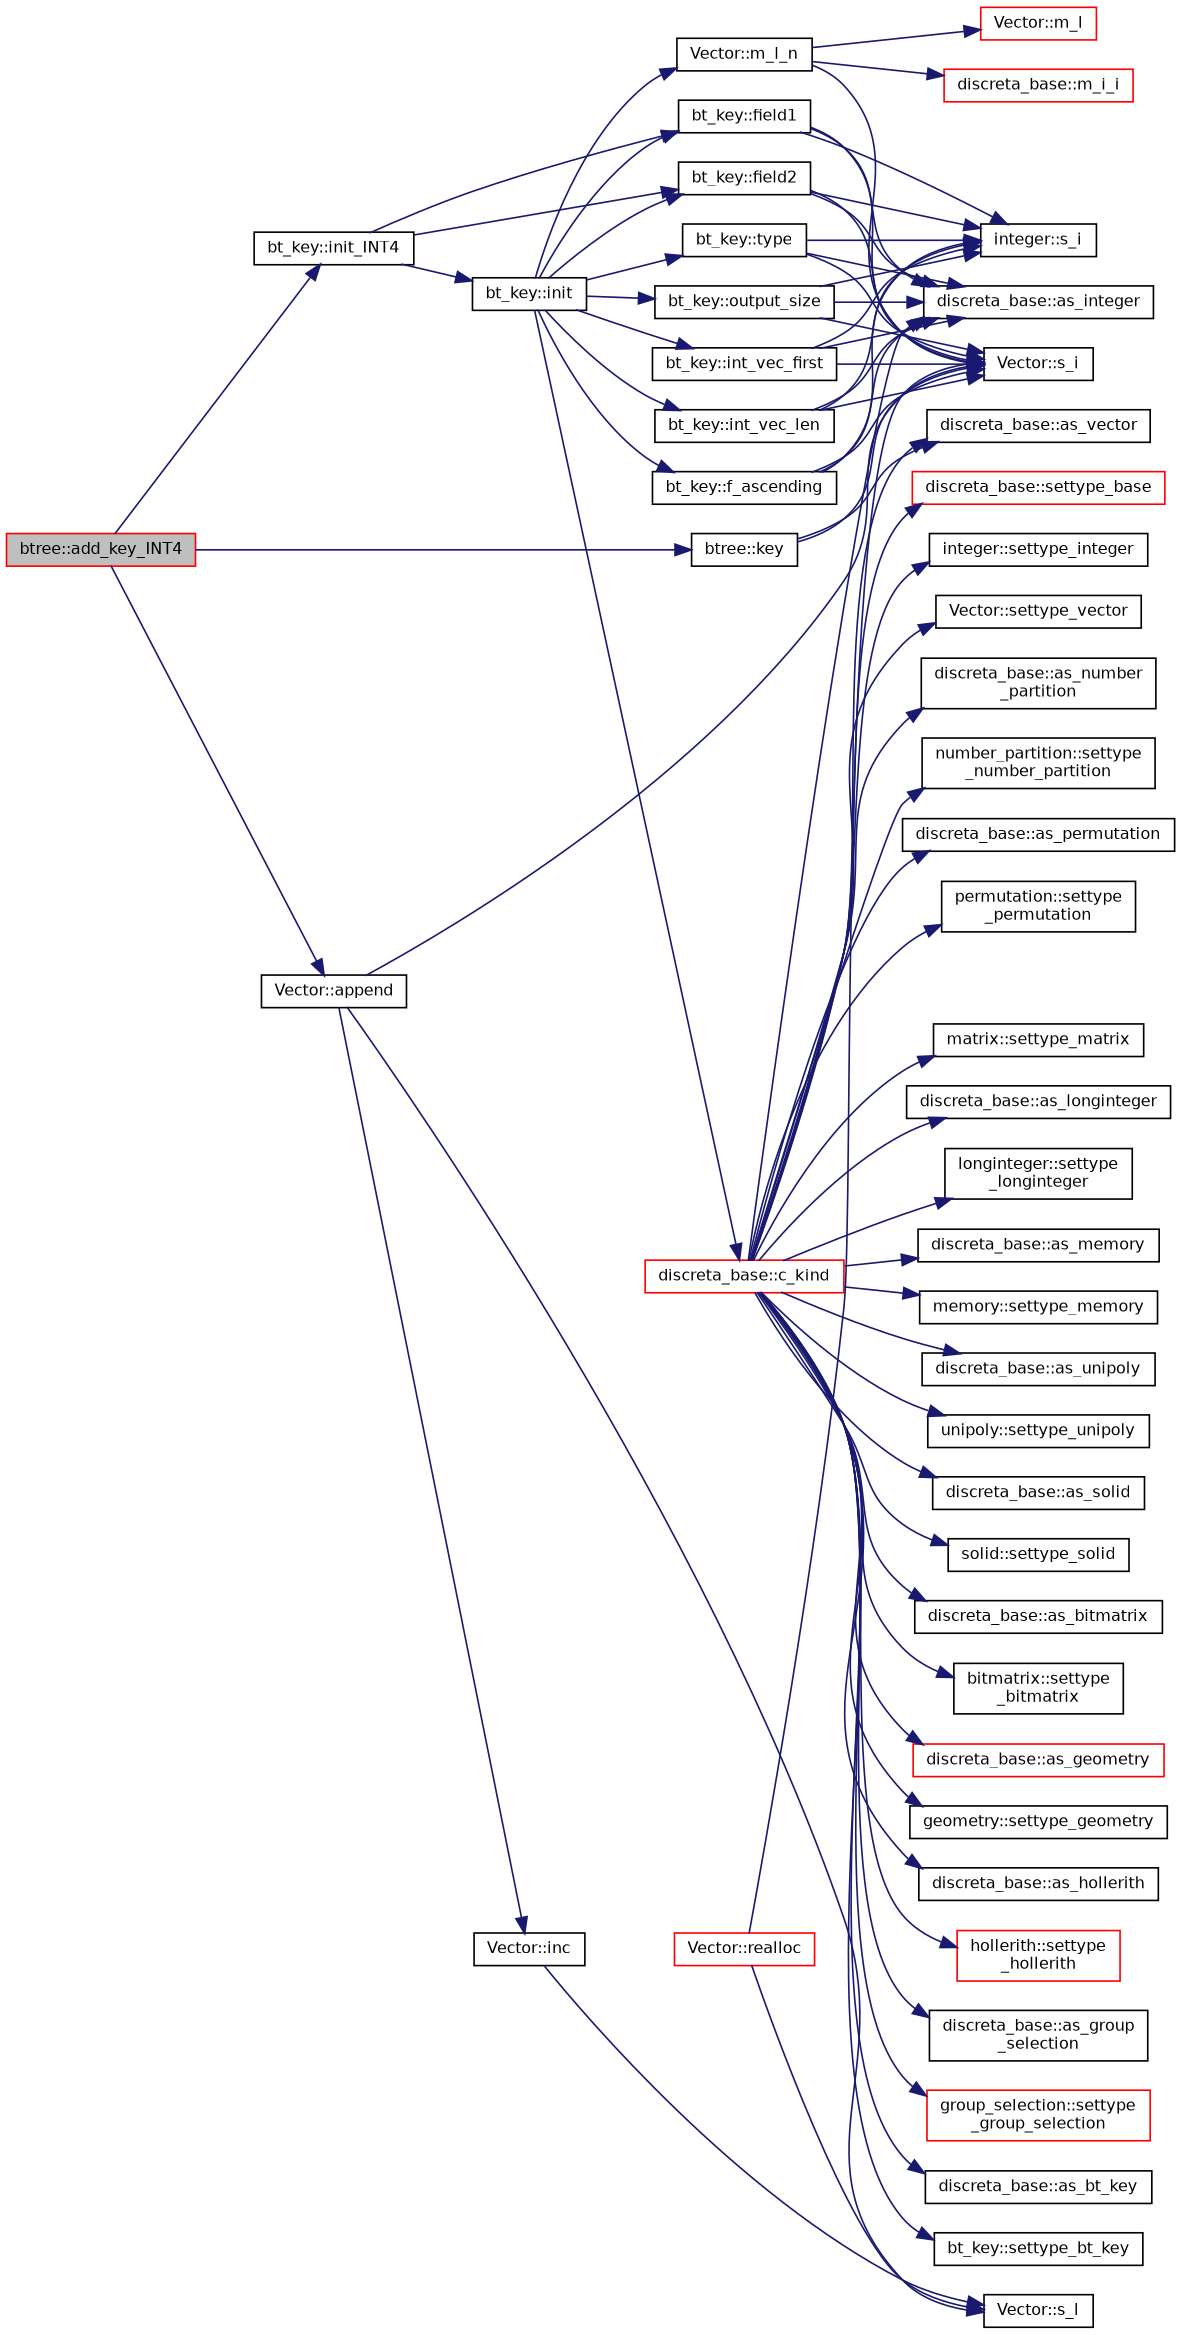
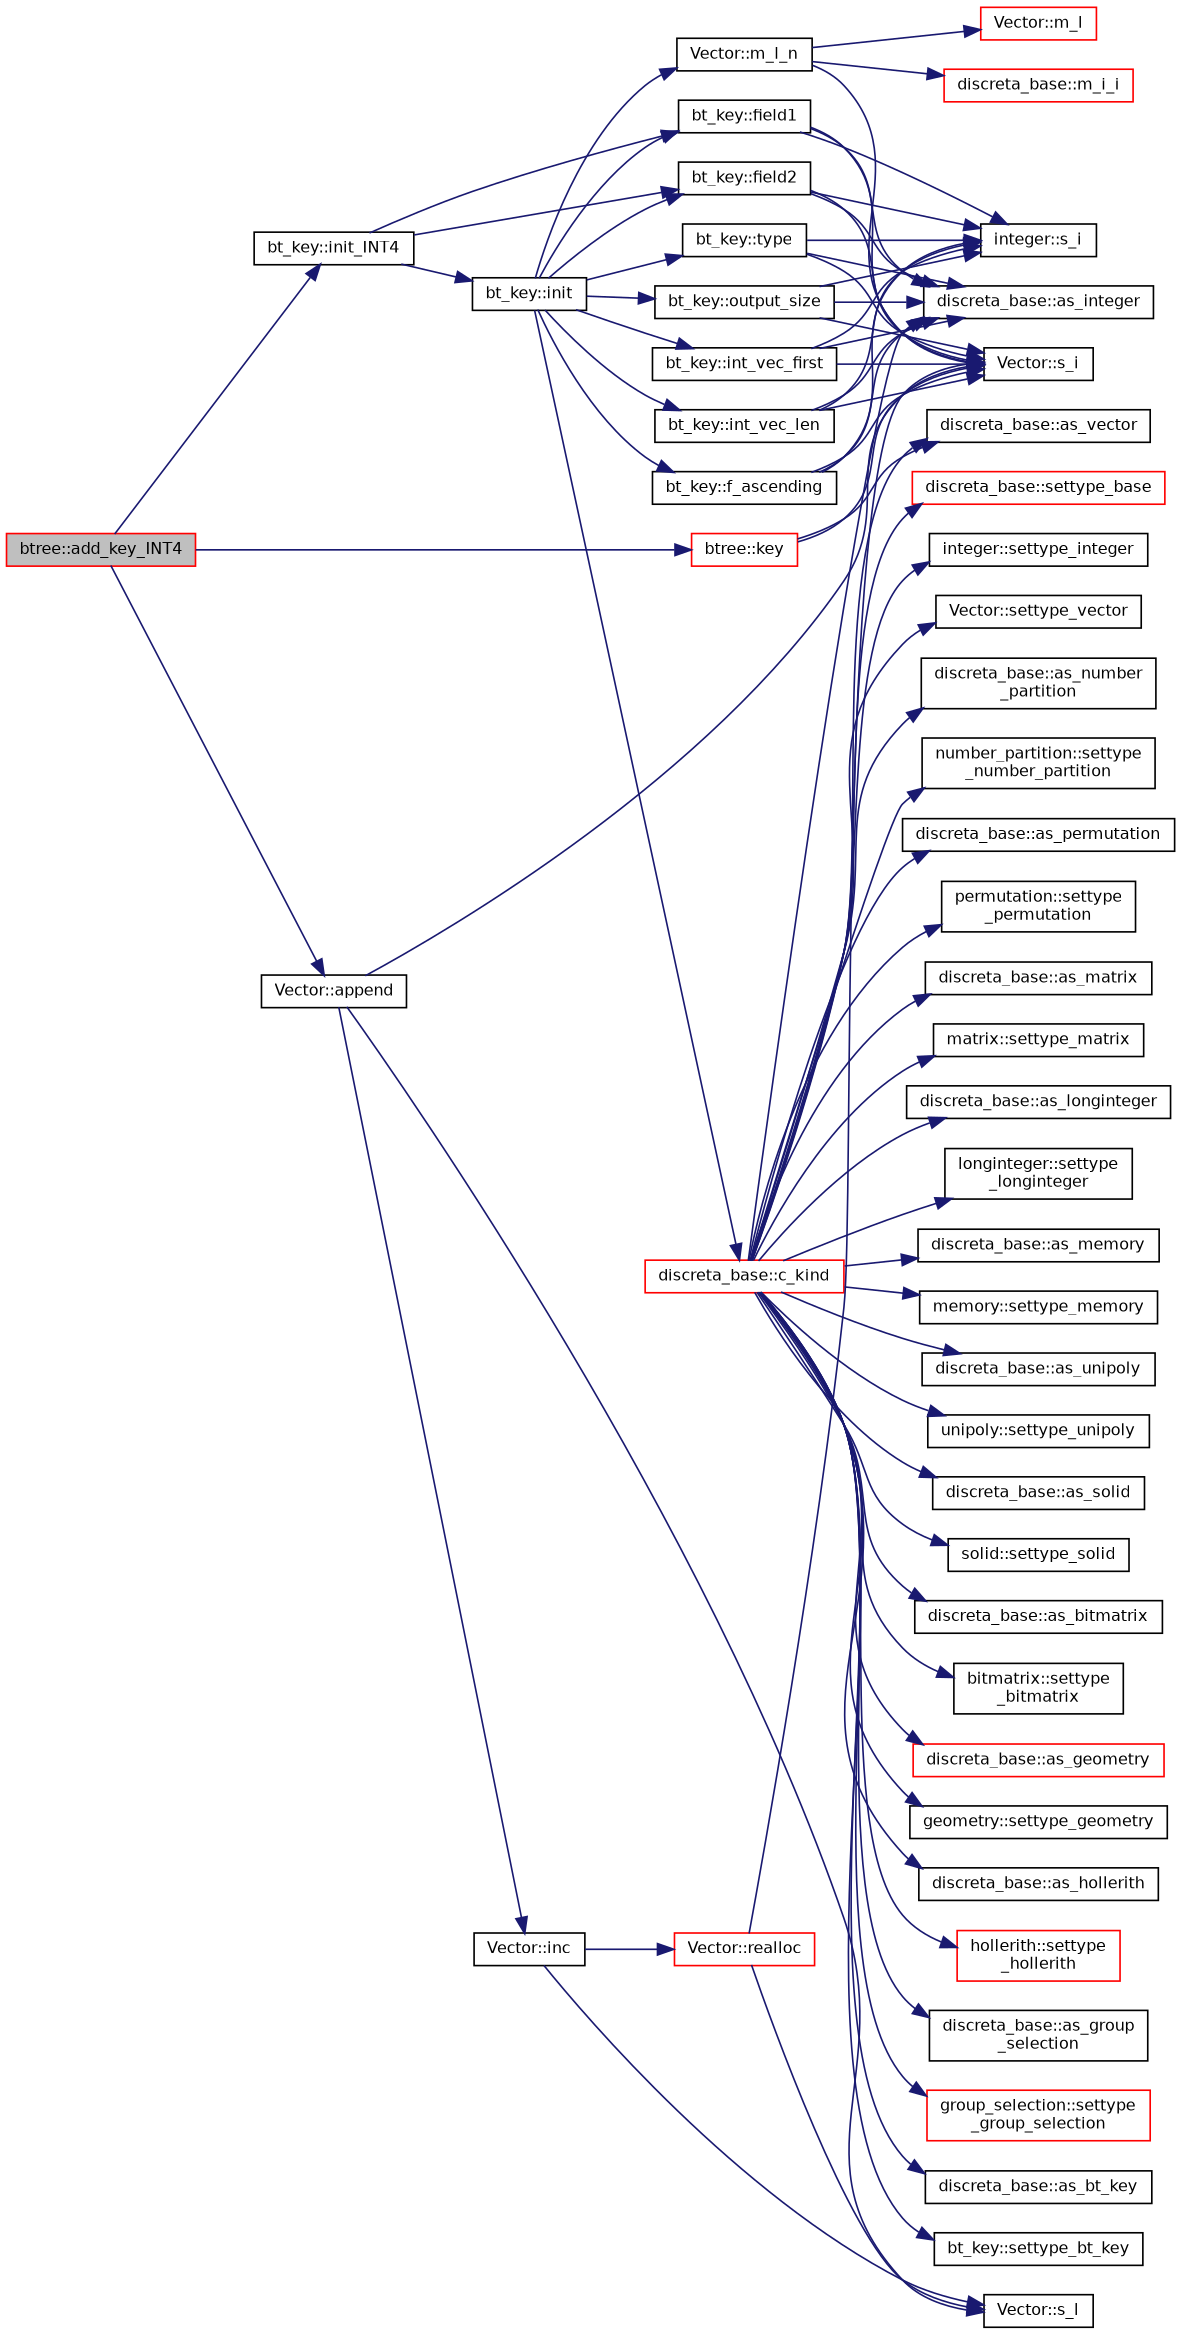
(745, 550) -> (745, 550)
none -> (1039, 978)
none -> (621, 1949)
